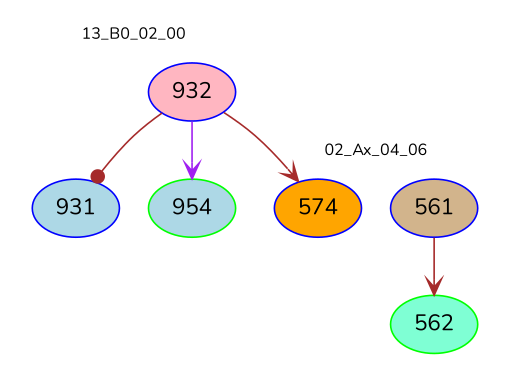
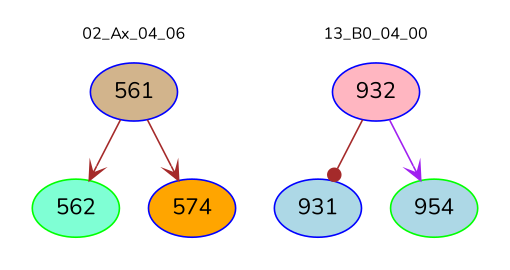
(134, 35) -> (376, 35)
(272, 152) -> (159, 143)
